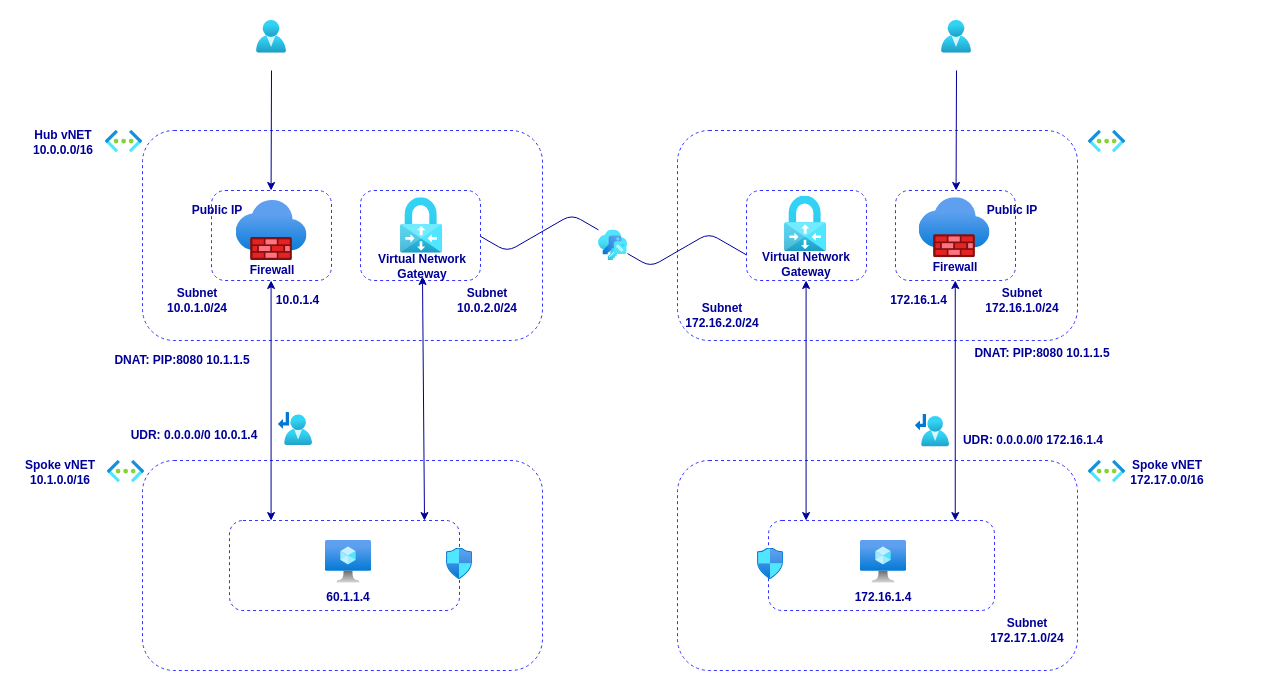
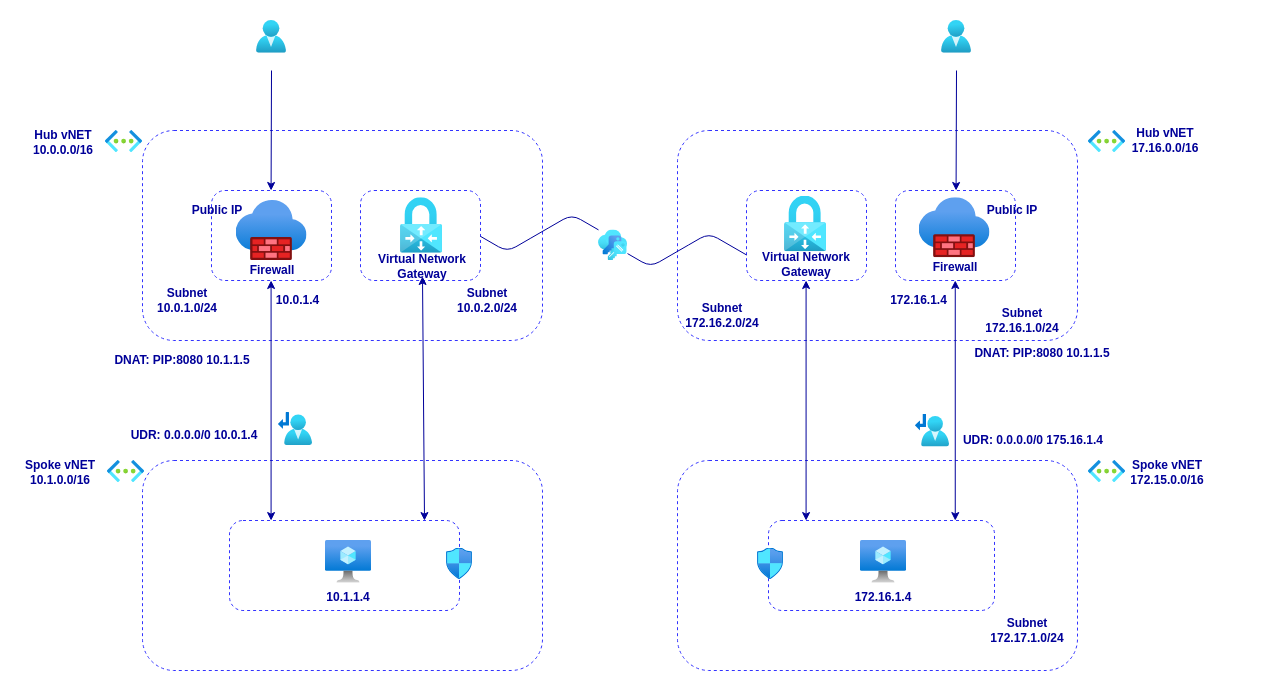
none -> (1166, 141)
(198, 301) -> (188, 301)
(1023, 301) -> (1023, 321)
(1034, 441) -> (1034, 441)
(1168, 473) -> (1168, 473)
(349, 598) -> (349, 598)
